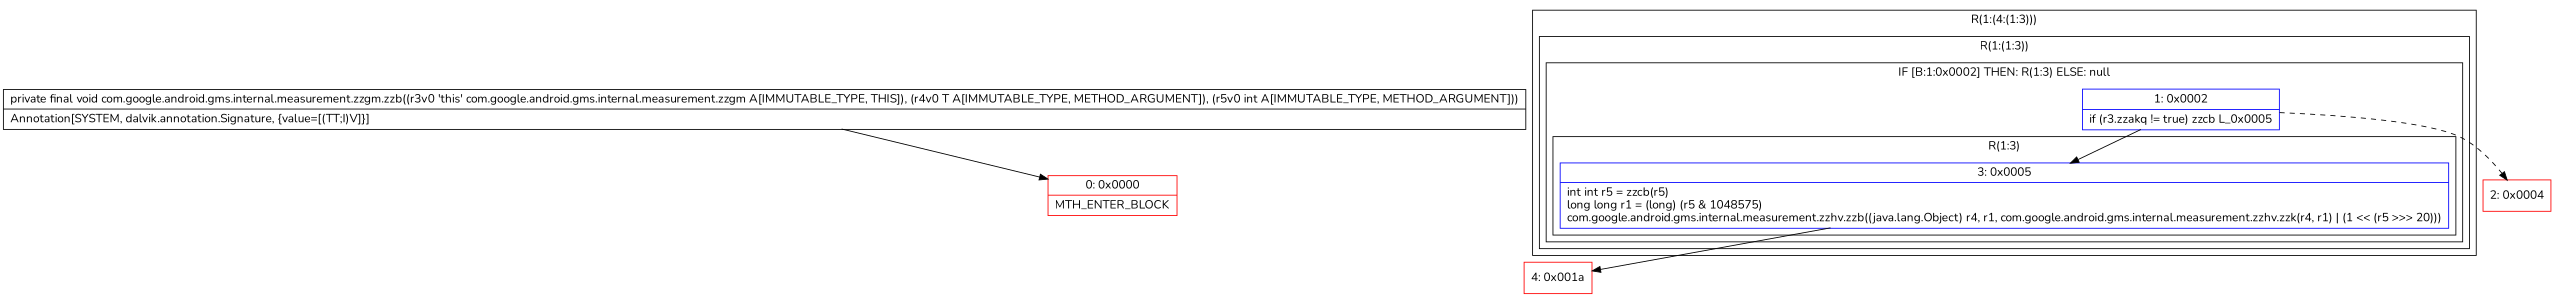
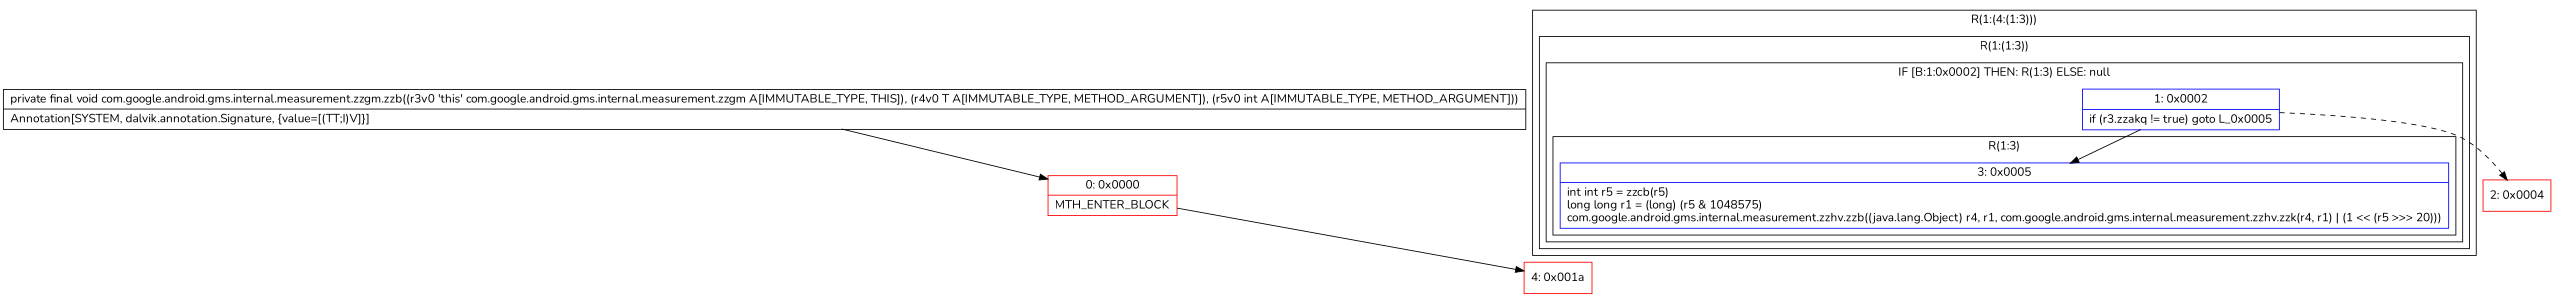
(2181, 119) -> (2181, 119)
(1716, 249) -> (1346, 239)
